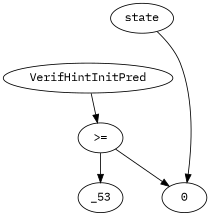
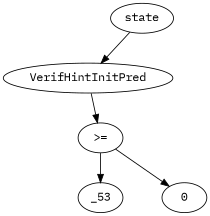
(189, 99) -> (118, 45)
